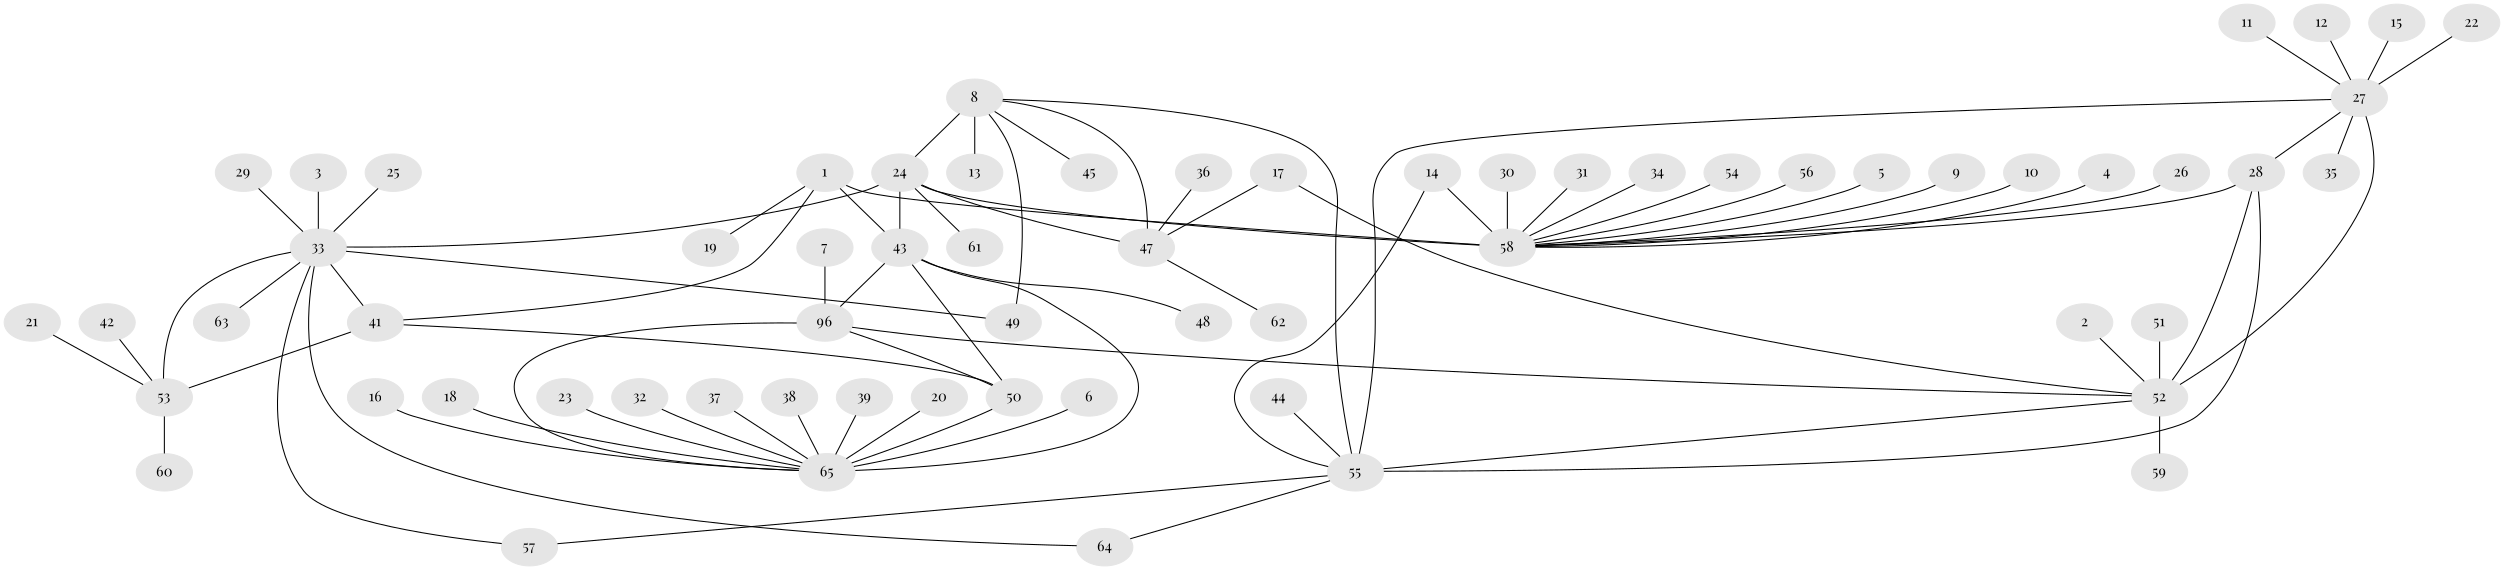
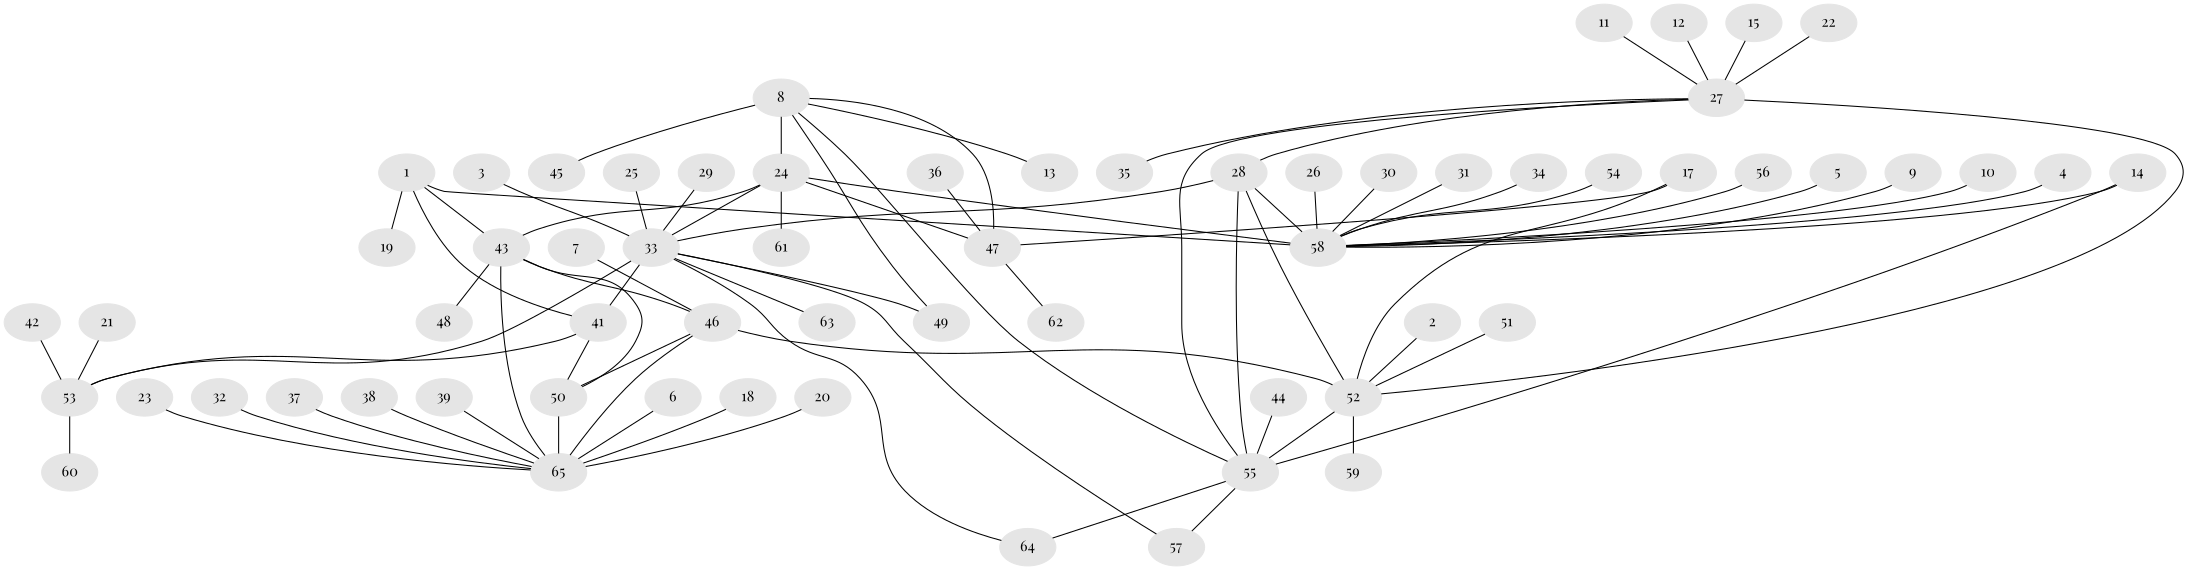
none -> (945, 212)
(825, 322) -> (713, 322)
(376, 397) -> none
